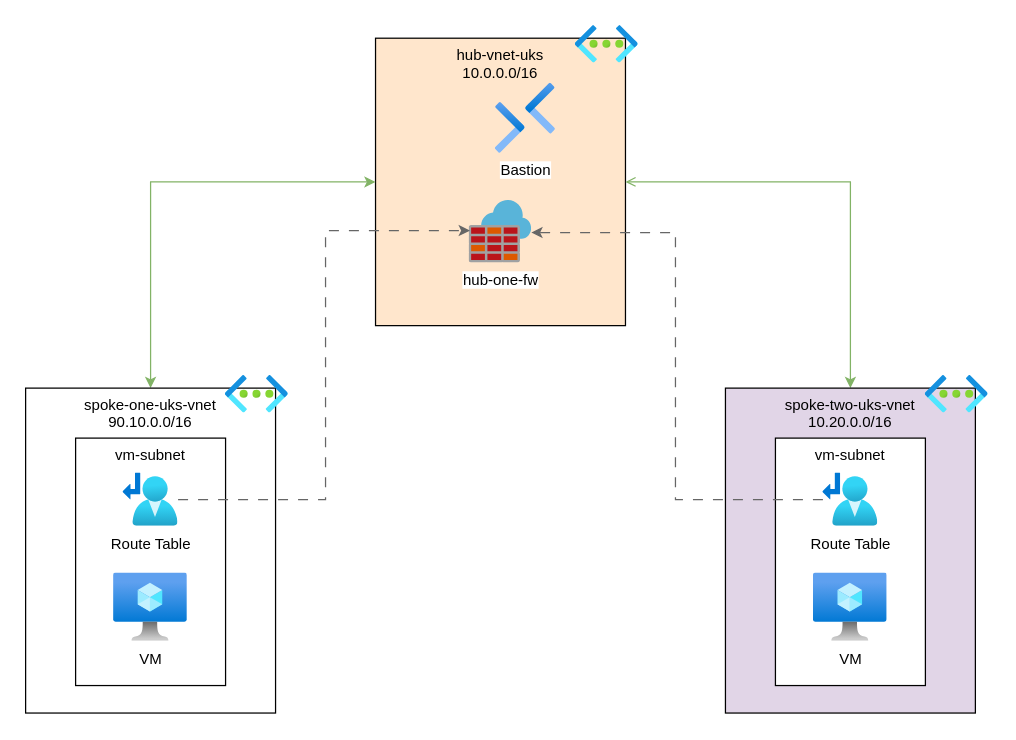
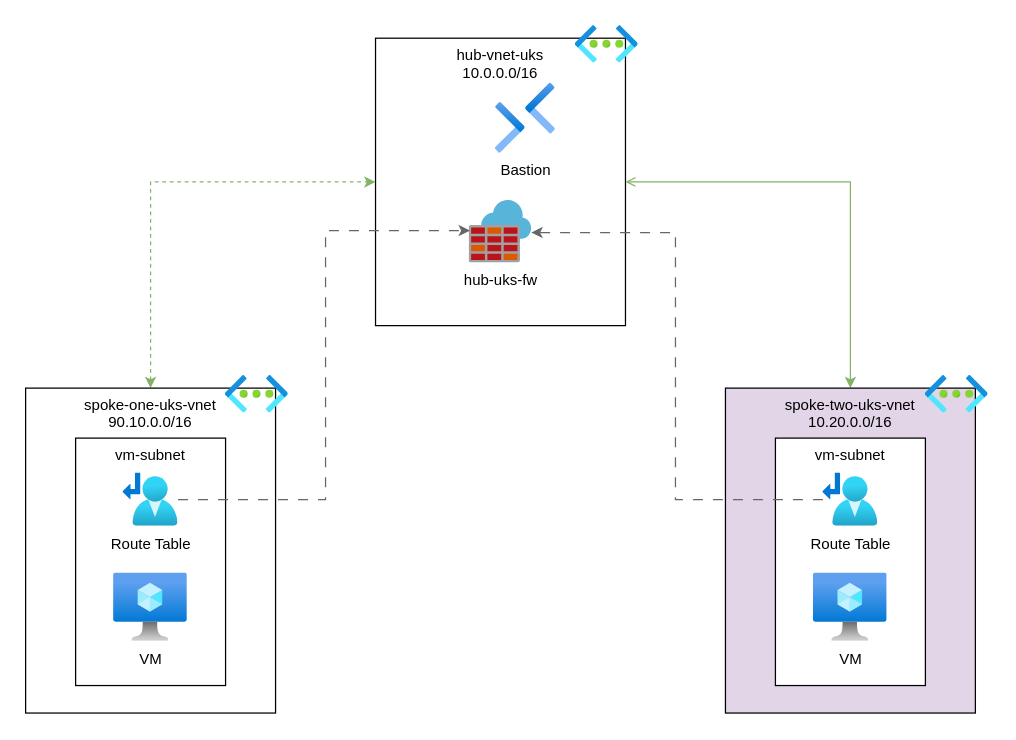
(161, 182) -> (161, 182)
(501, 182) -> (501, 182)
(501, 281) -> (501, 281)
